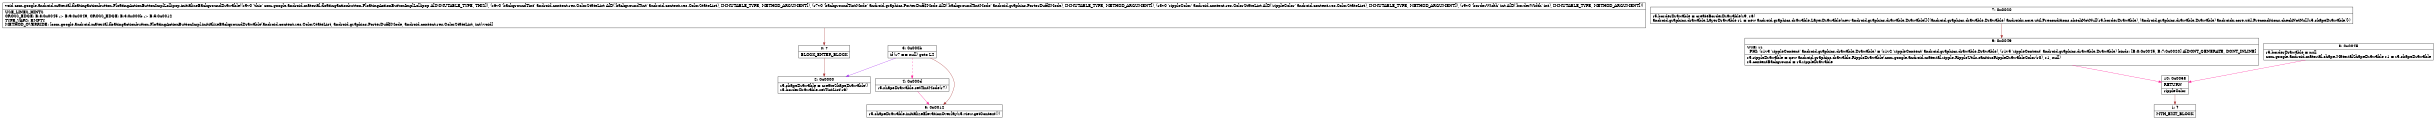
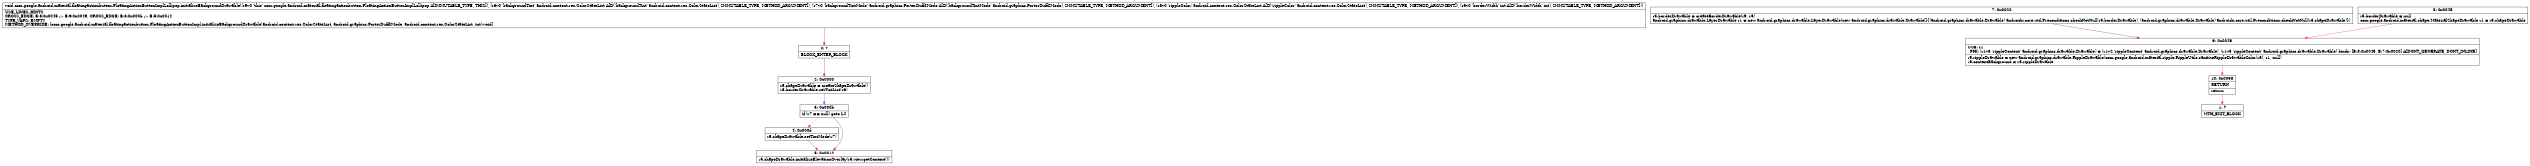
(872, 67) -> (824, 98)
(2248, 71) -> (2350, 31)
(2175, 91) -> (2217, 91)
(2175, 98) -> (2222, 98)
